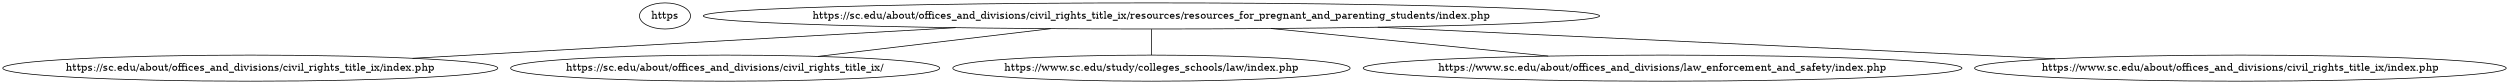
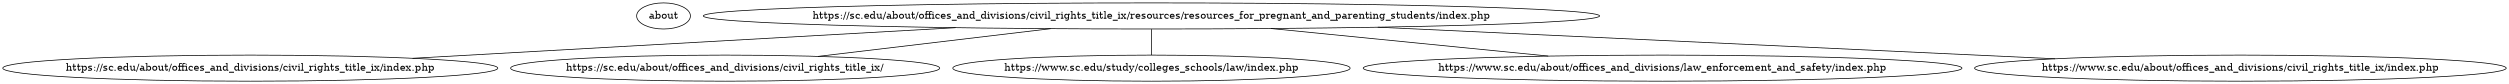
(665, 16) -> (664, 16)
